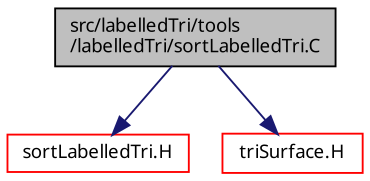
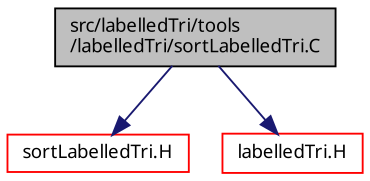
(293, 153) -> (293, 153)
